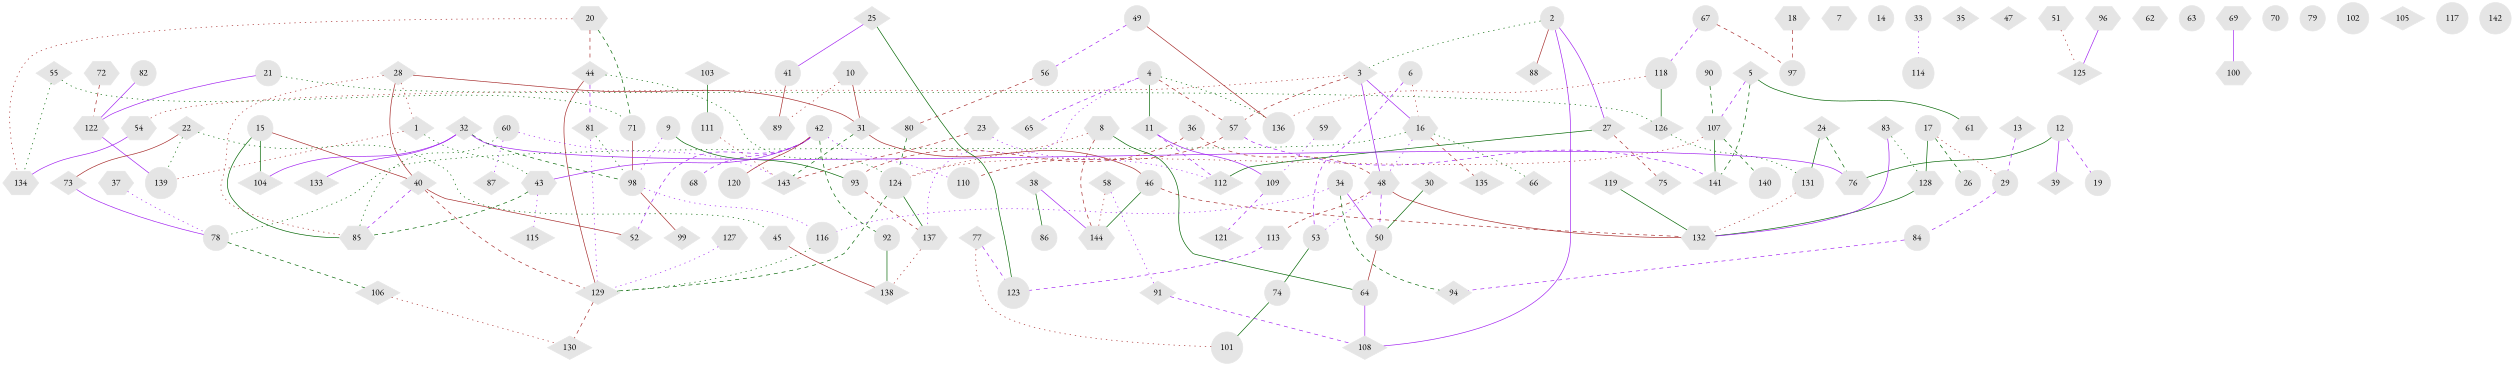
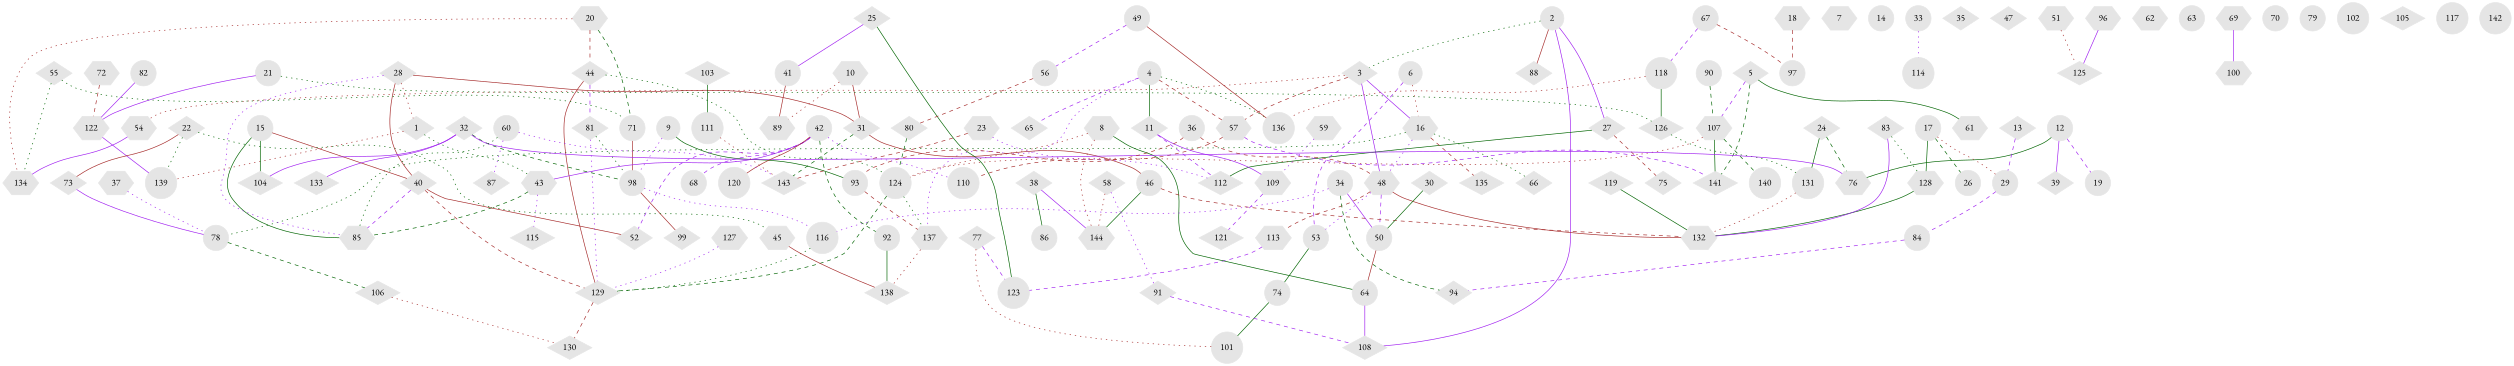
(229, 133) -> (229, 133)
(1081, 182) -> (1081, 182)
(913, 211) -> (913, 211)
